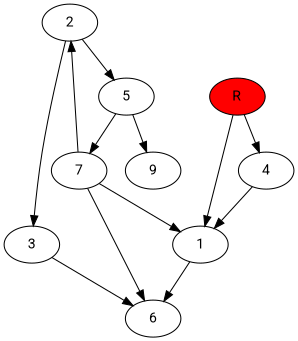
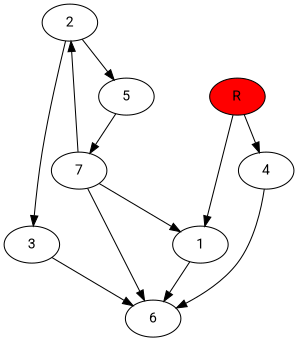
(153, 171) -> none
(237, 204) -> (241, 258)
